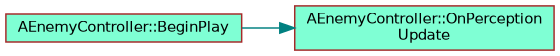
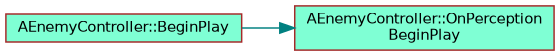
(424, 28) -> (424, 28)
